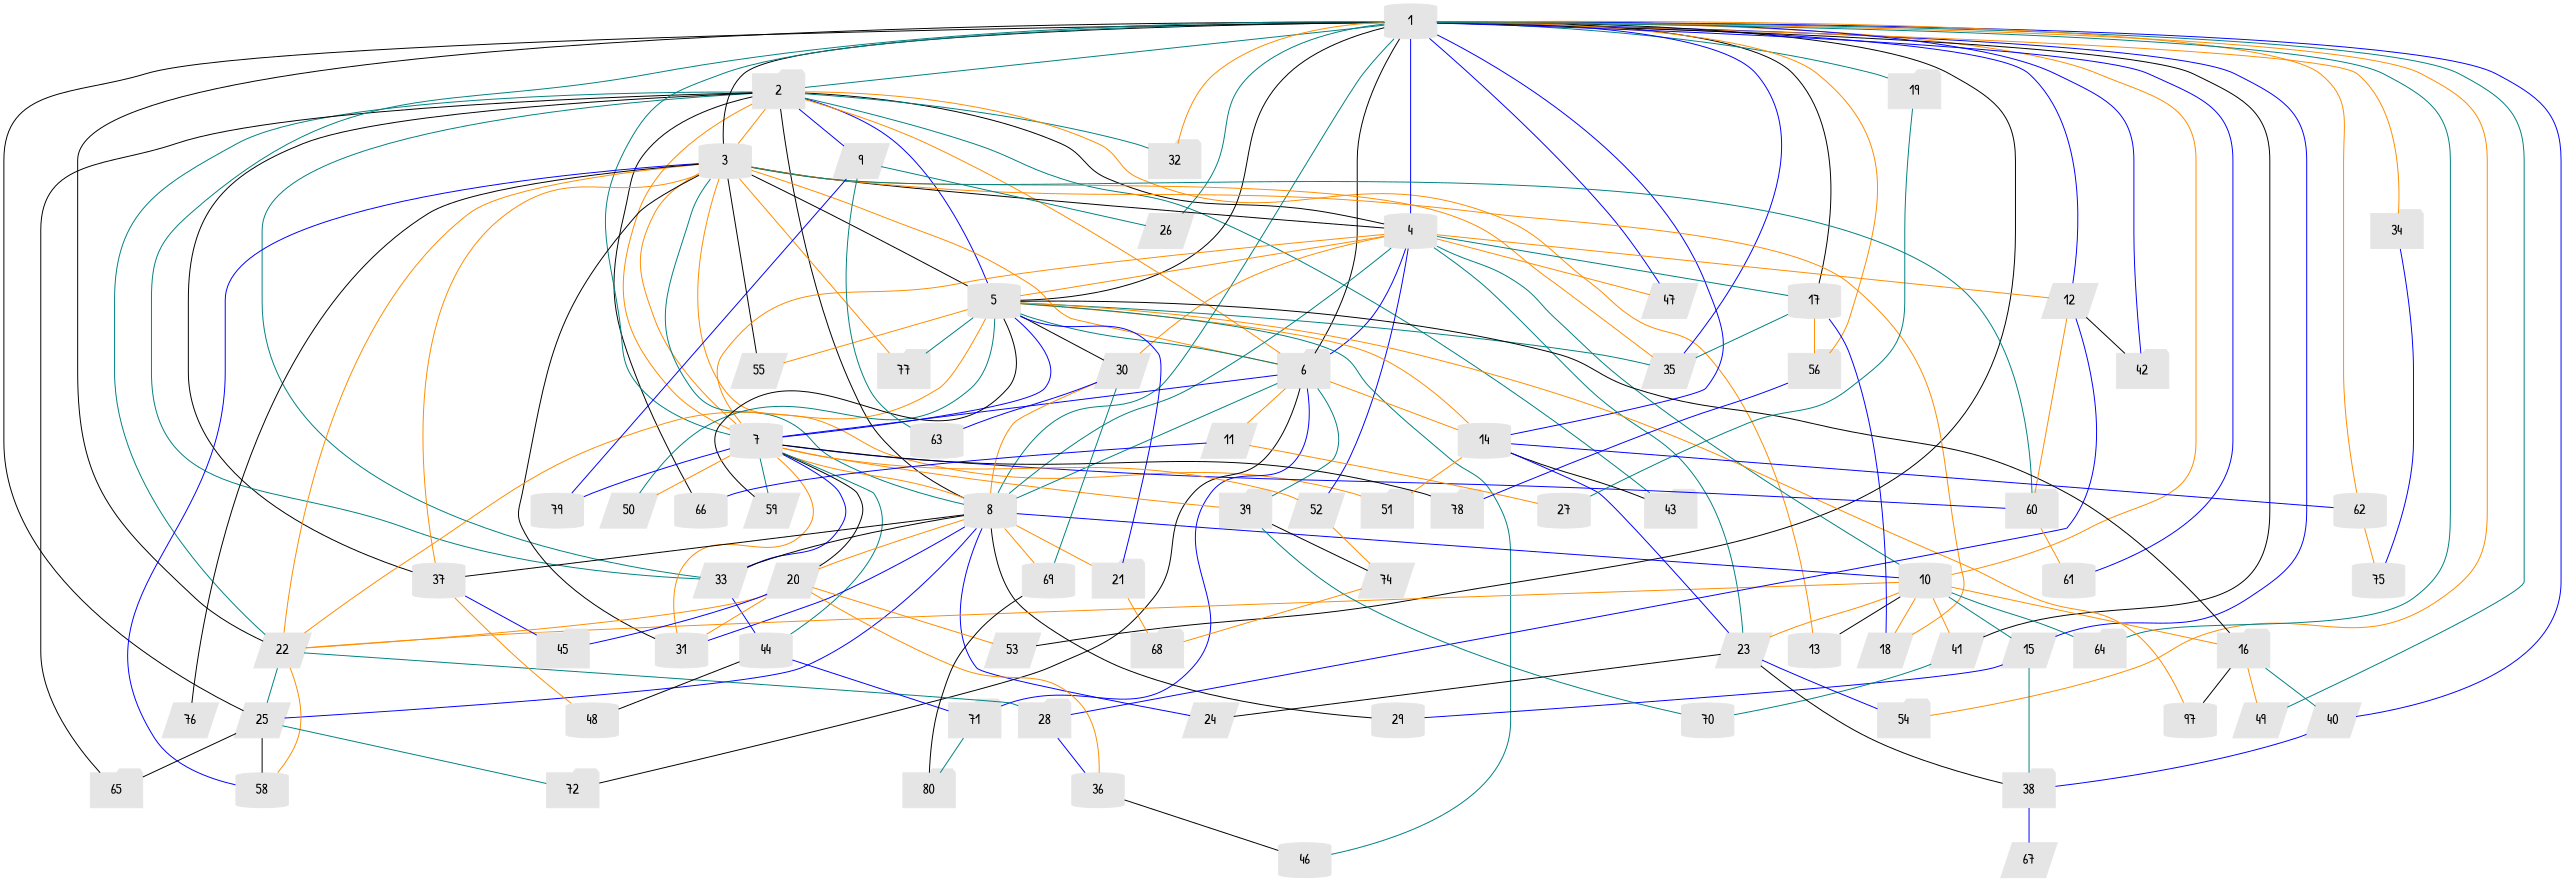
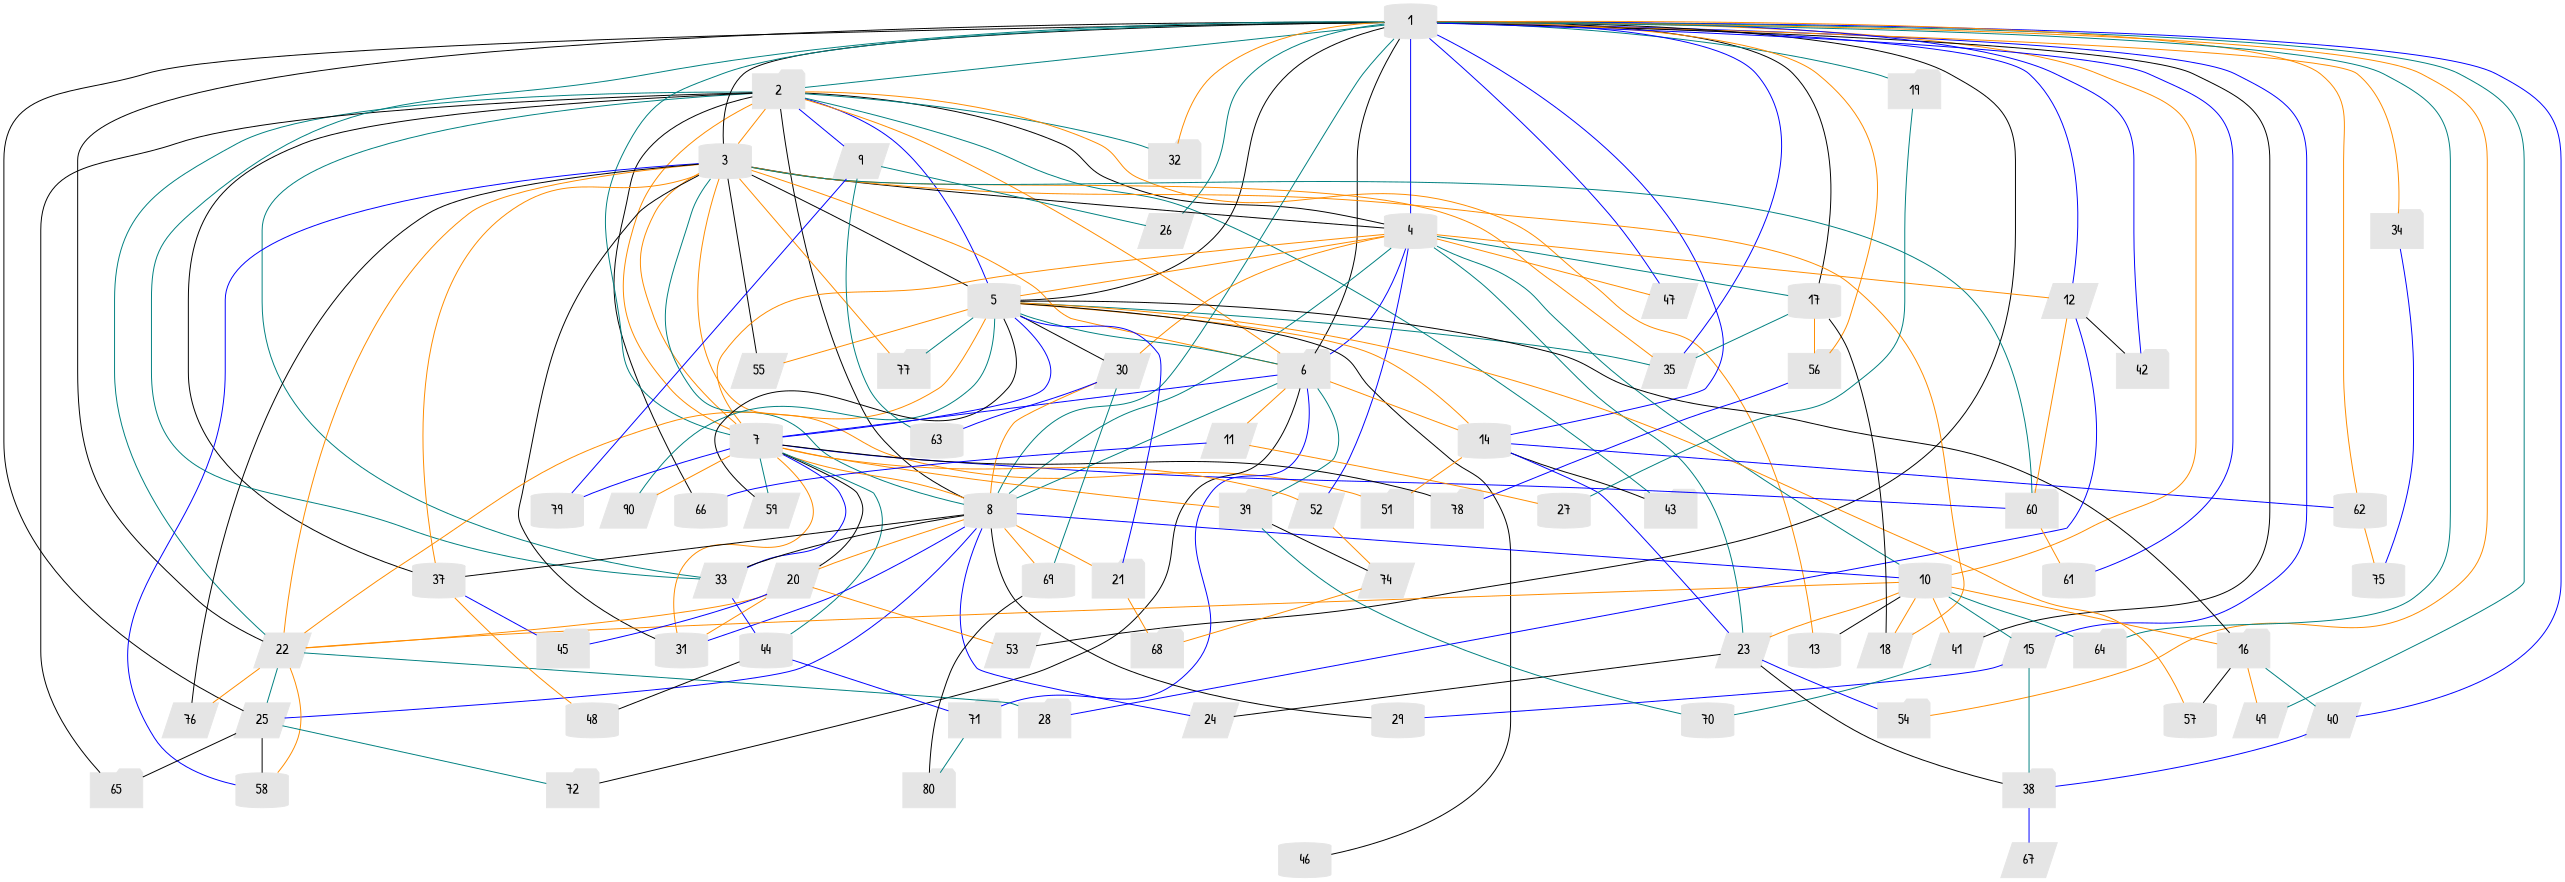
(1876, 463) -> (1876, 463)
(1471, 472) -> (1471, 472)
(629, 511) -> (629, 511)
none -> (236, 686)
(2190, 720) -> (2190, 720)
(1098, 790) -> none
